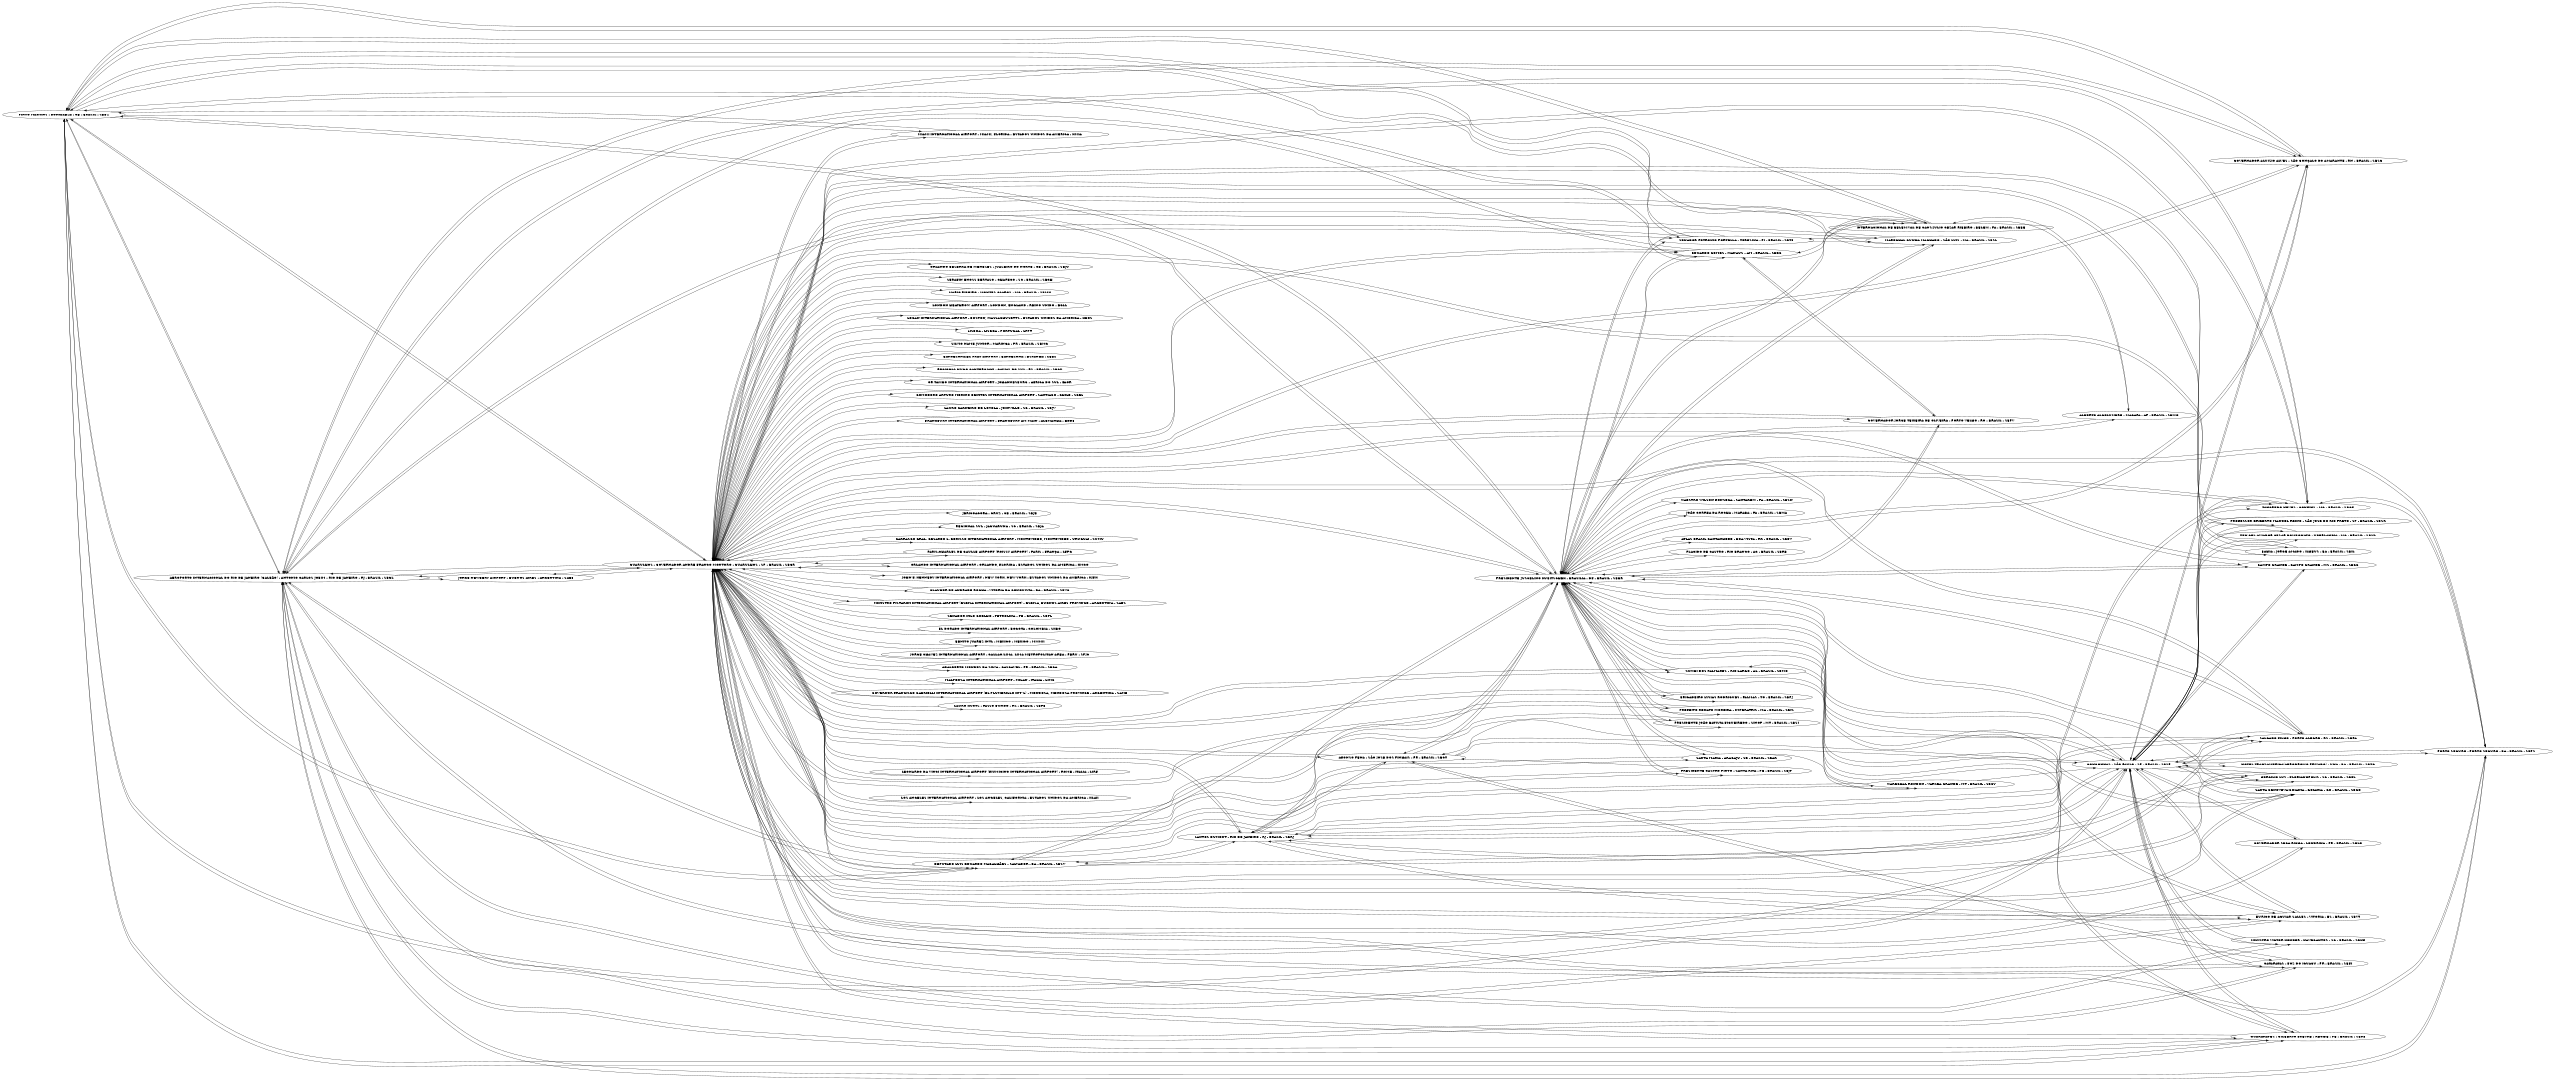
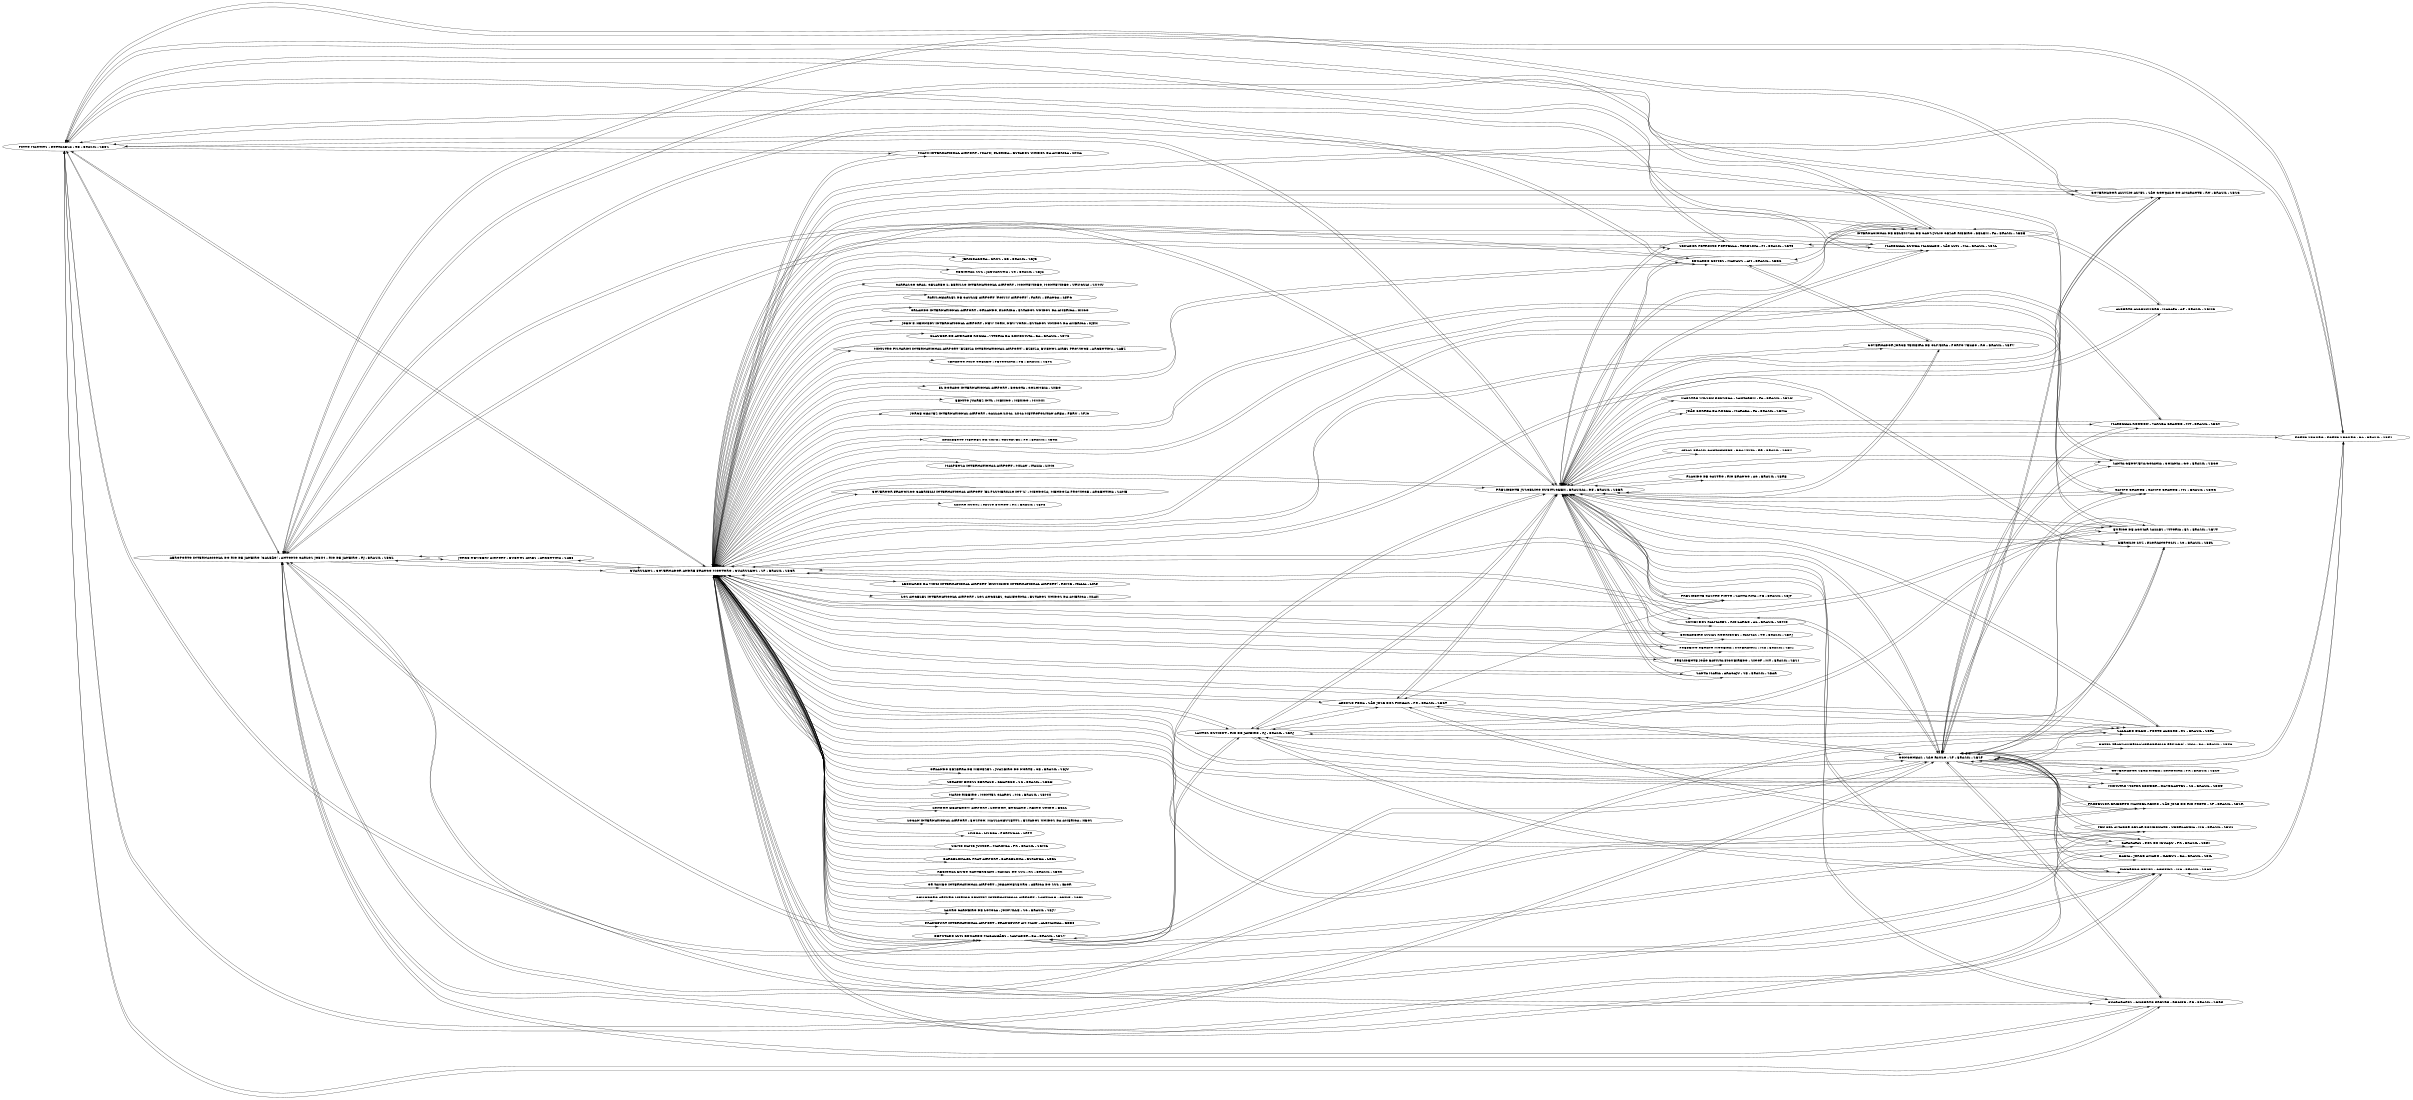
(1840, 782) -> (1994, 559)
(1916, 844) -> none
